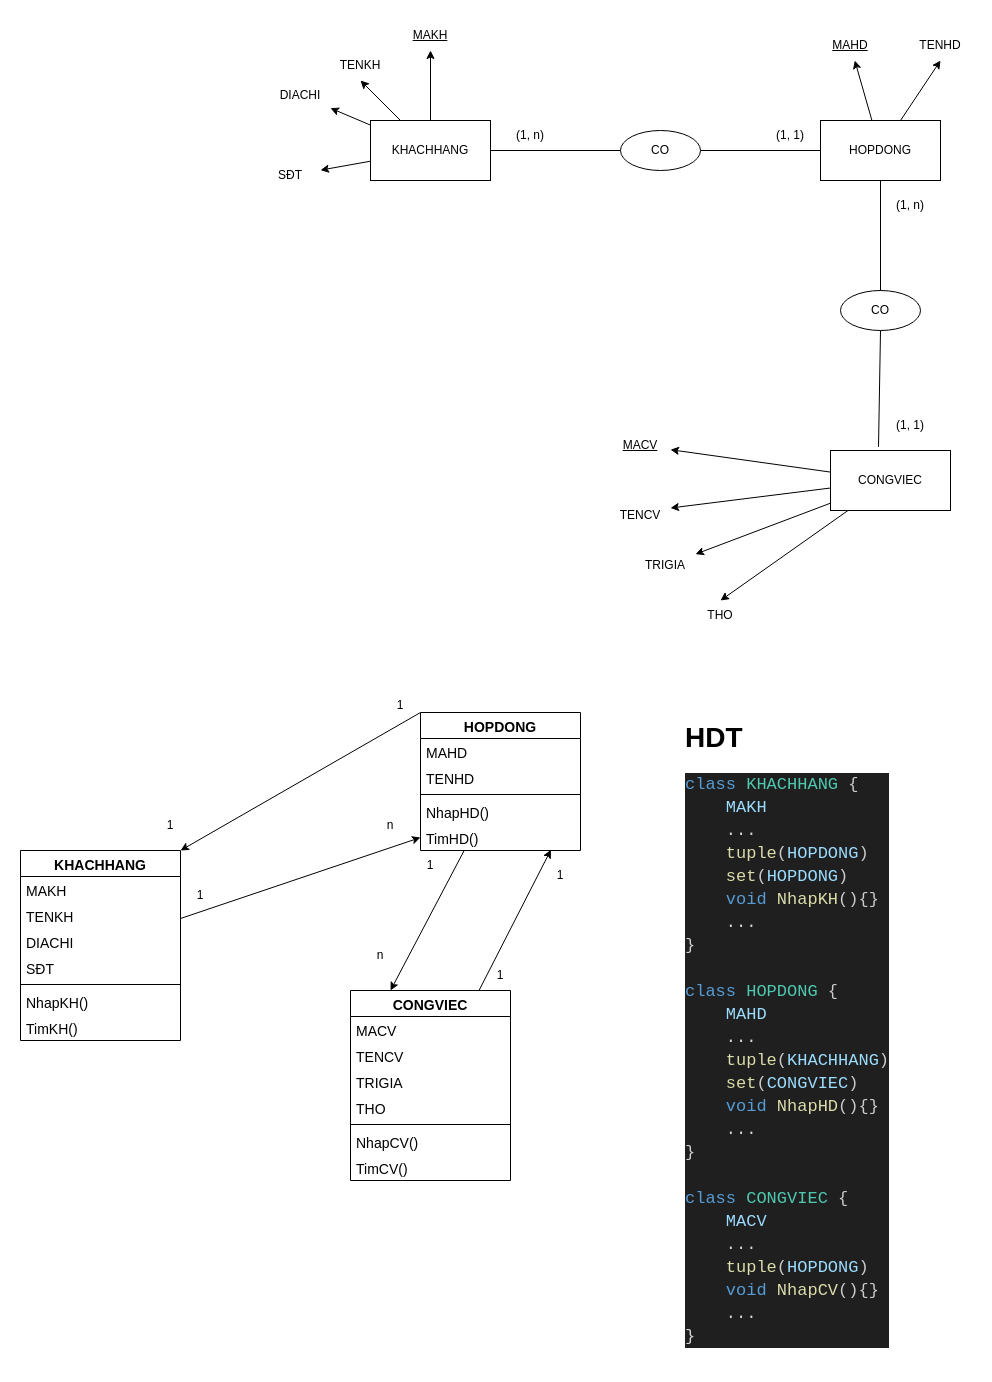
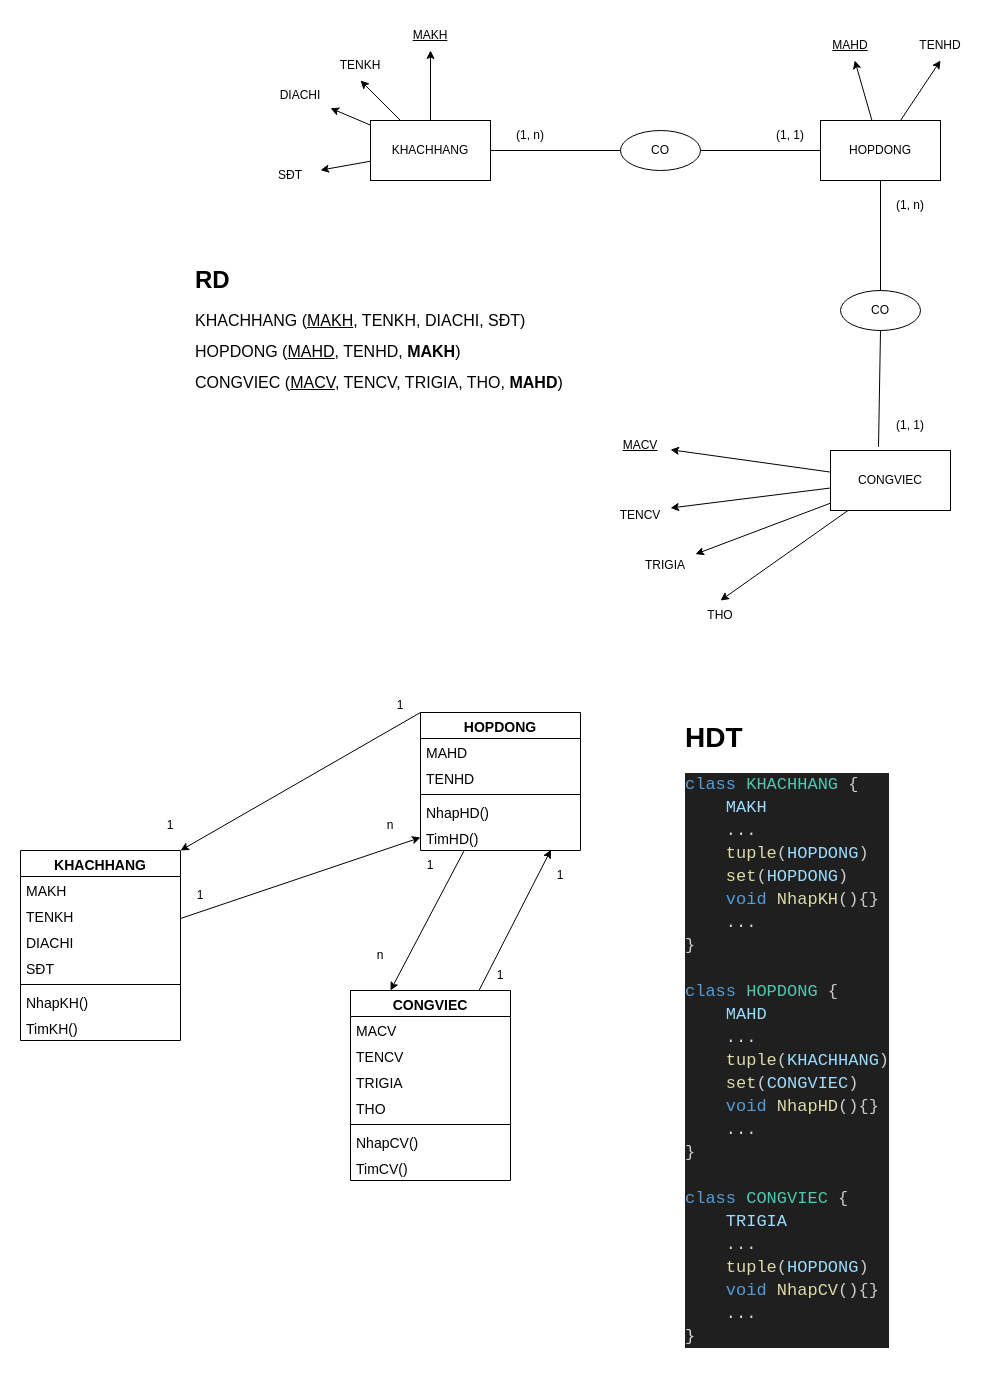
none -> (381, 346)
(747, 904) -> (747, 904)
